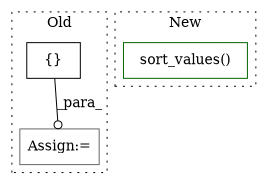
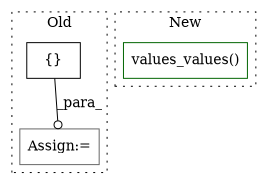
(185, 60) -> (185, 60)
